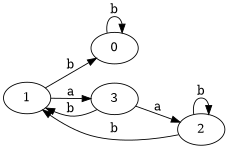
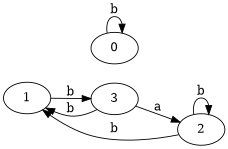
(67, 75) -> none
(71, 92) -> (71, 92)
